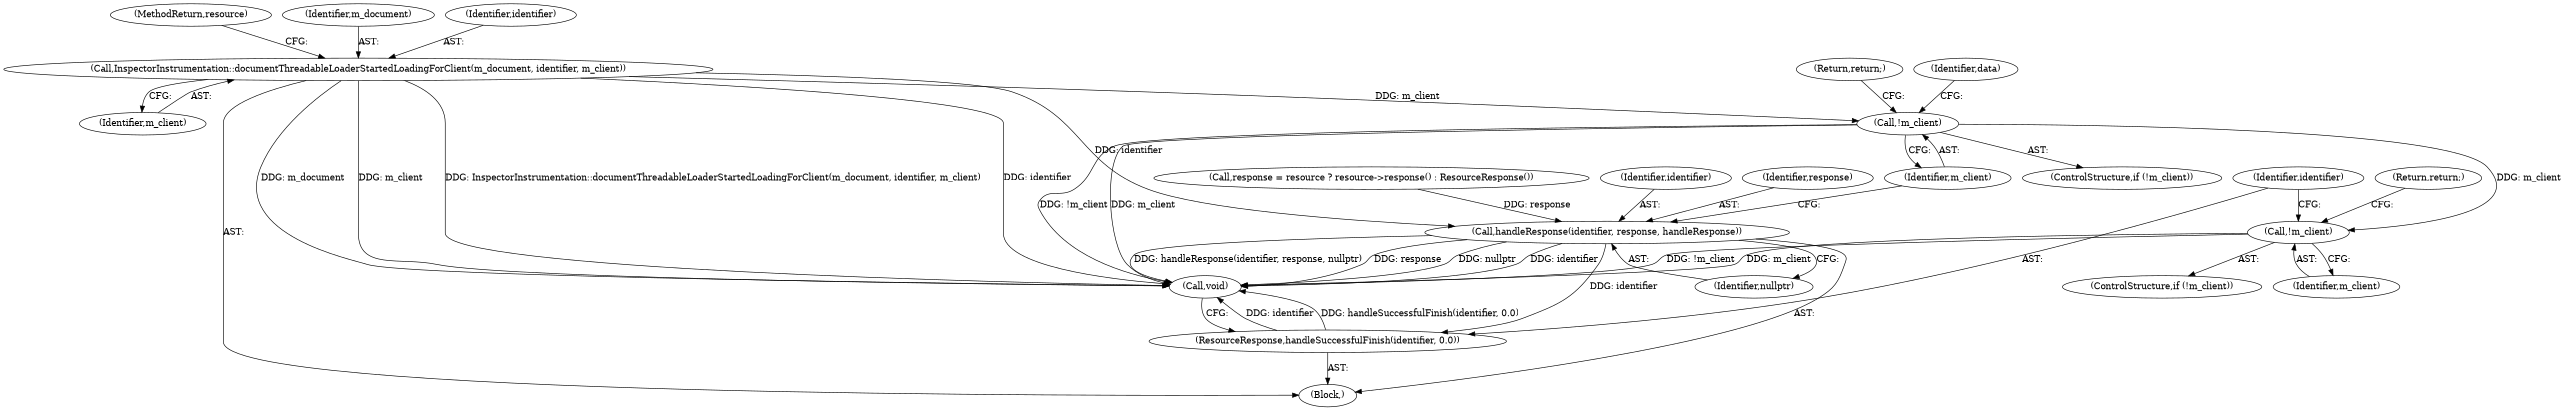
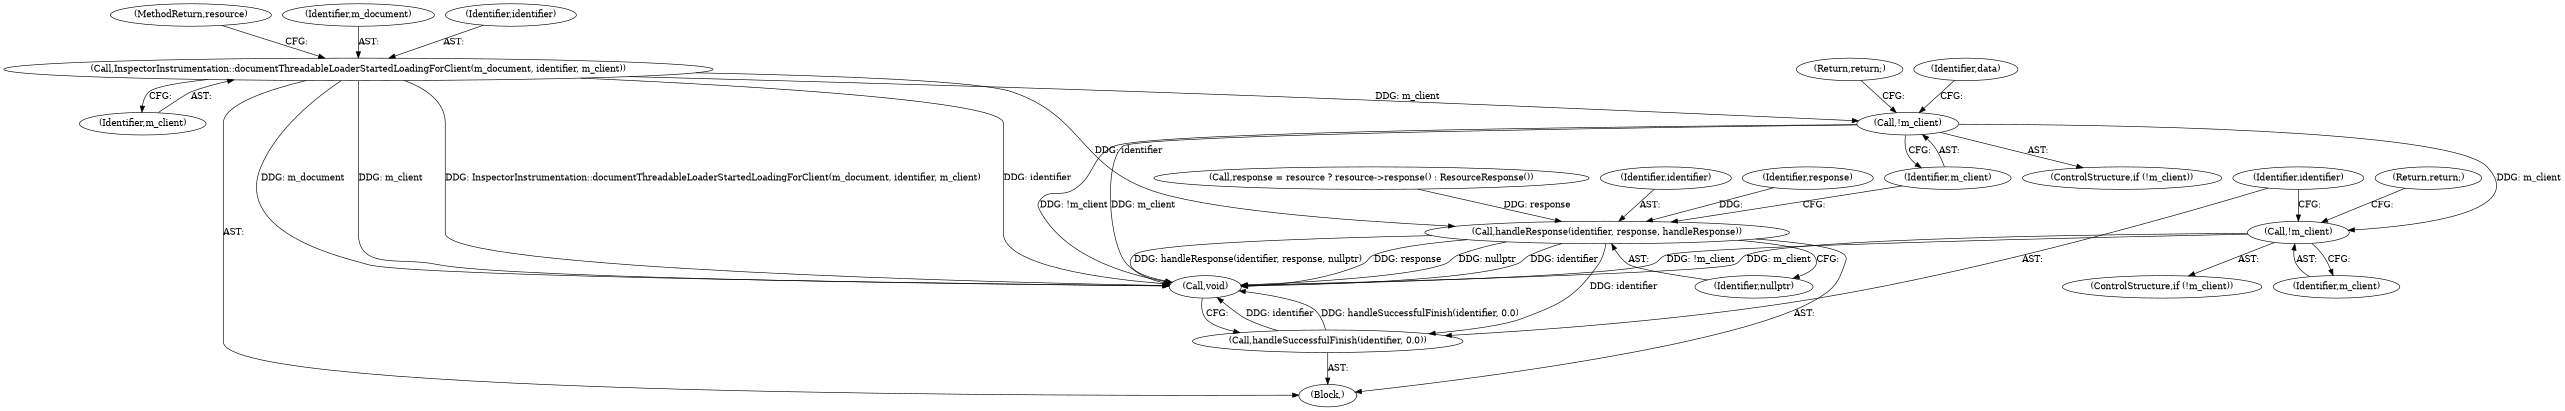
(1731, 205) -> (1732, 205)
(1328, 341) -> (1328, 341)
